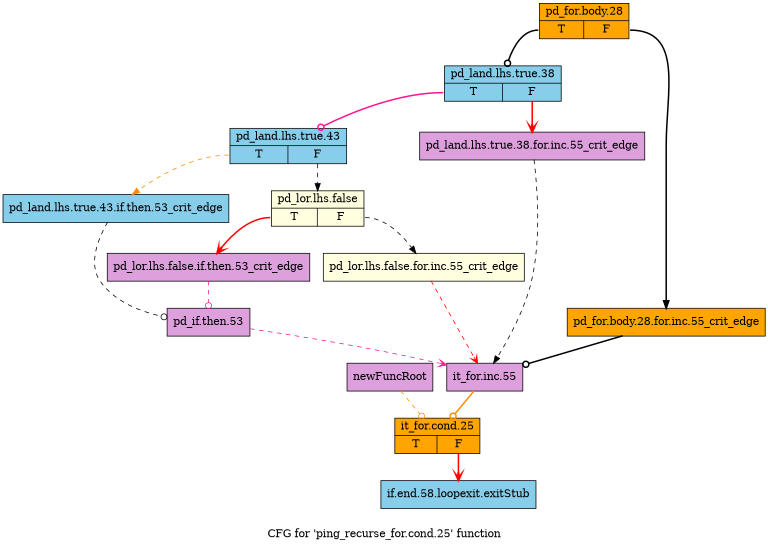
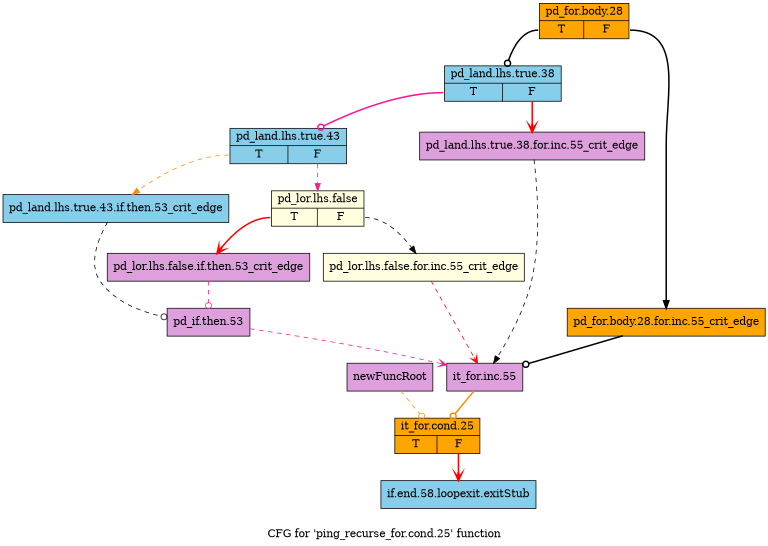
(318, 174) -> (318, 174)
